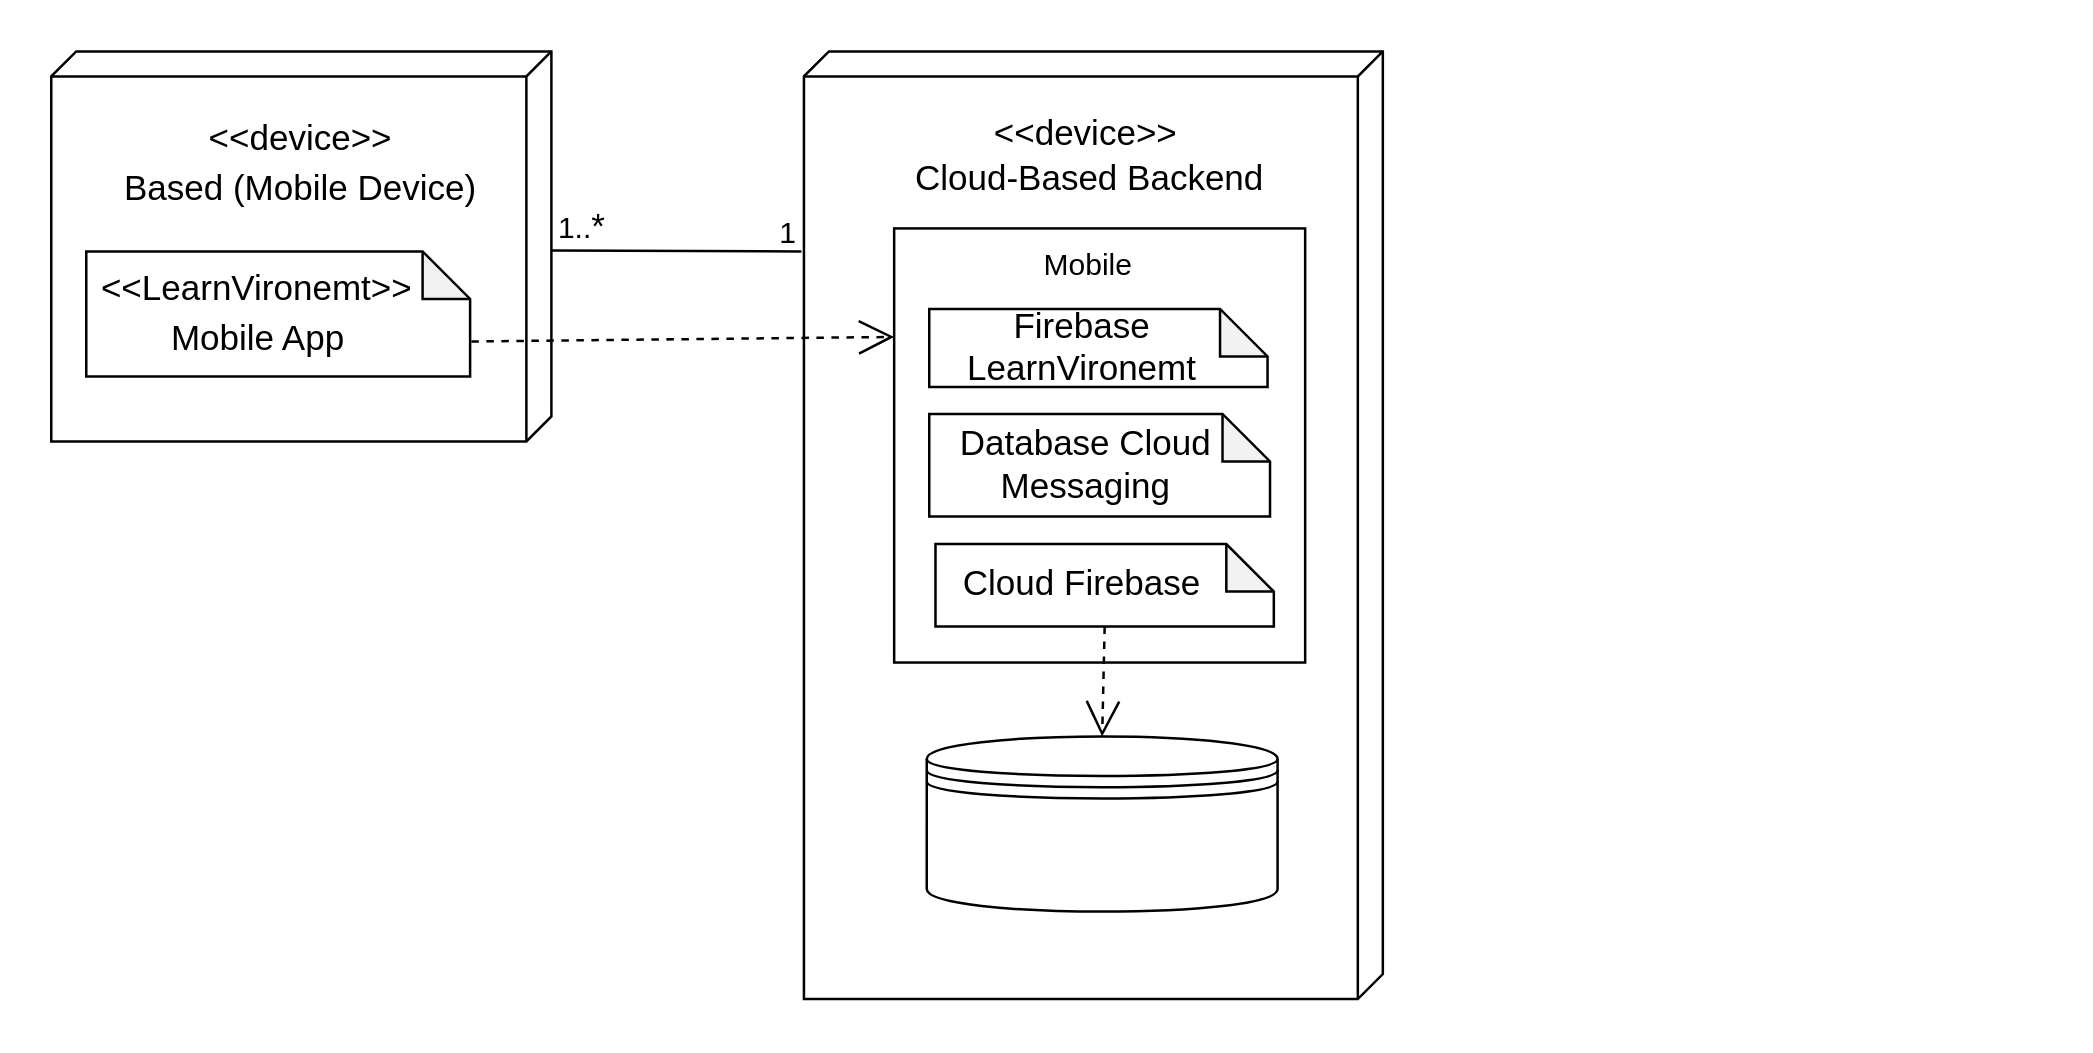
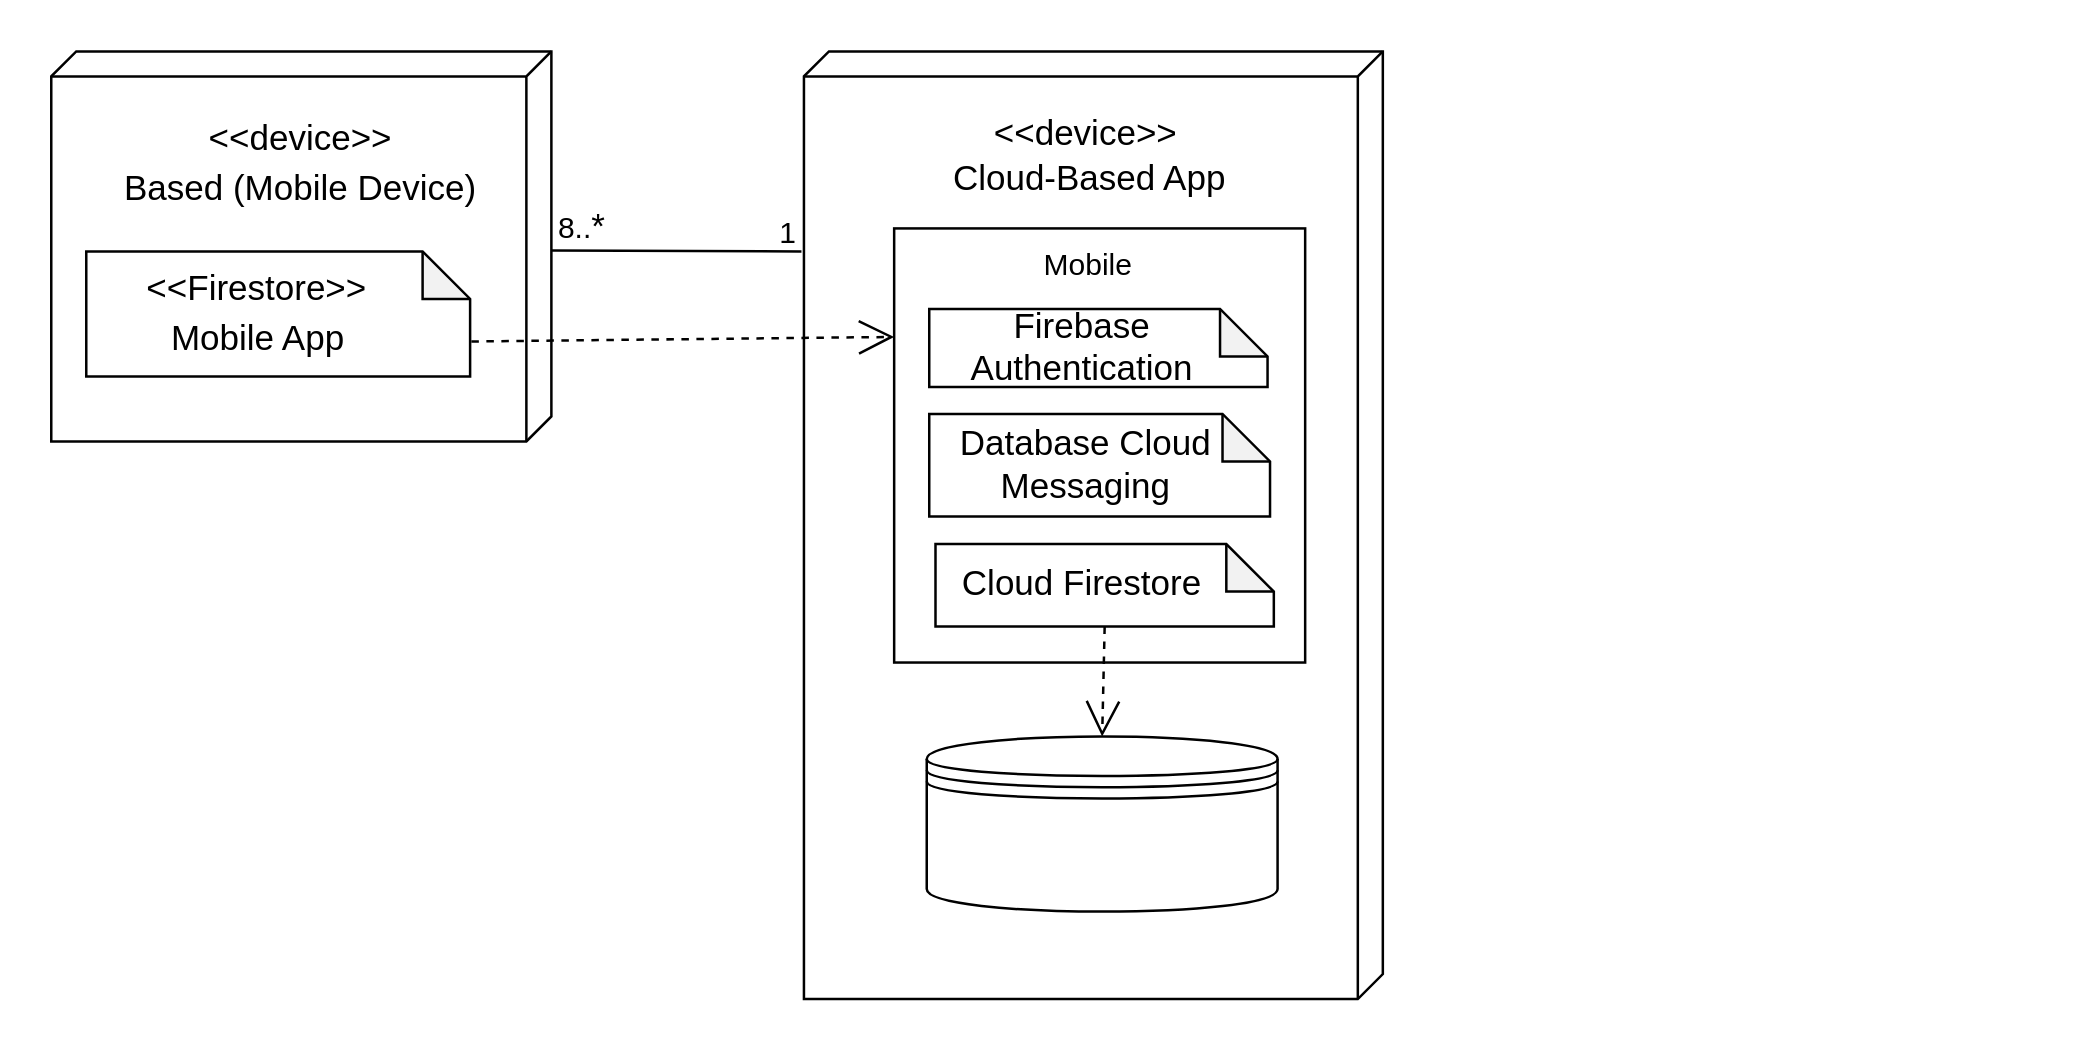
(1095, 179) -> (1095, 179)
(583, 226) -> (583, 226)
(258, 289) -> (258, 289)
(1083, 346) -> (1083, 346)
(1083, 584) -> (1083, 584)
